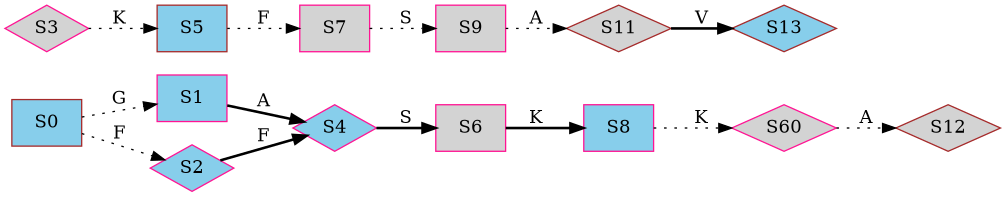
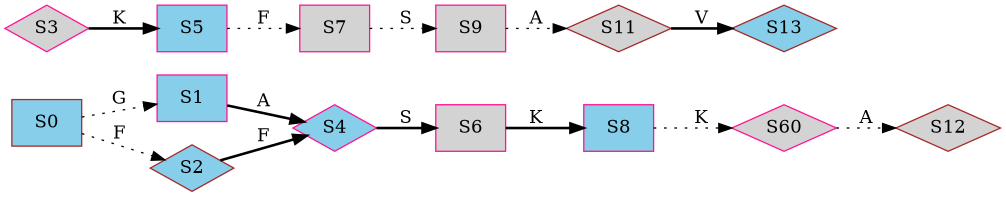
(116, 28) -> (116, 28)
(192, 28) -> (192, 28)
(192, 168) -> (192, 168)
